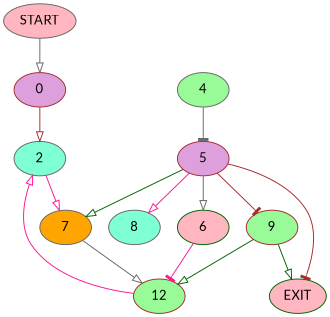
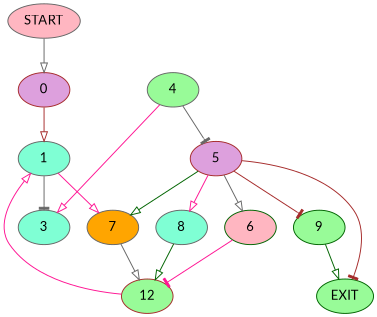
(40, 159) -> (44, 159)
none -> (44, 227)
(272, 227) -> (319, 227)
(220, 259) -> (167, 258)
(298, 296) -> (345, 296)
